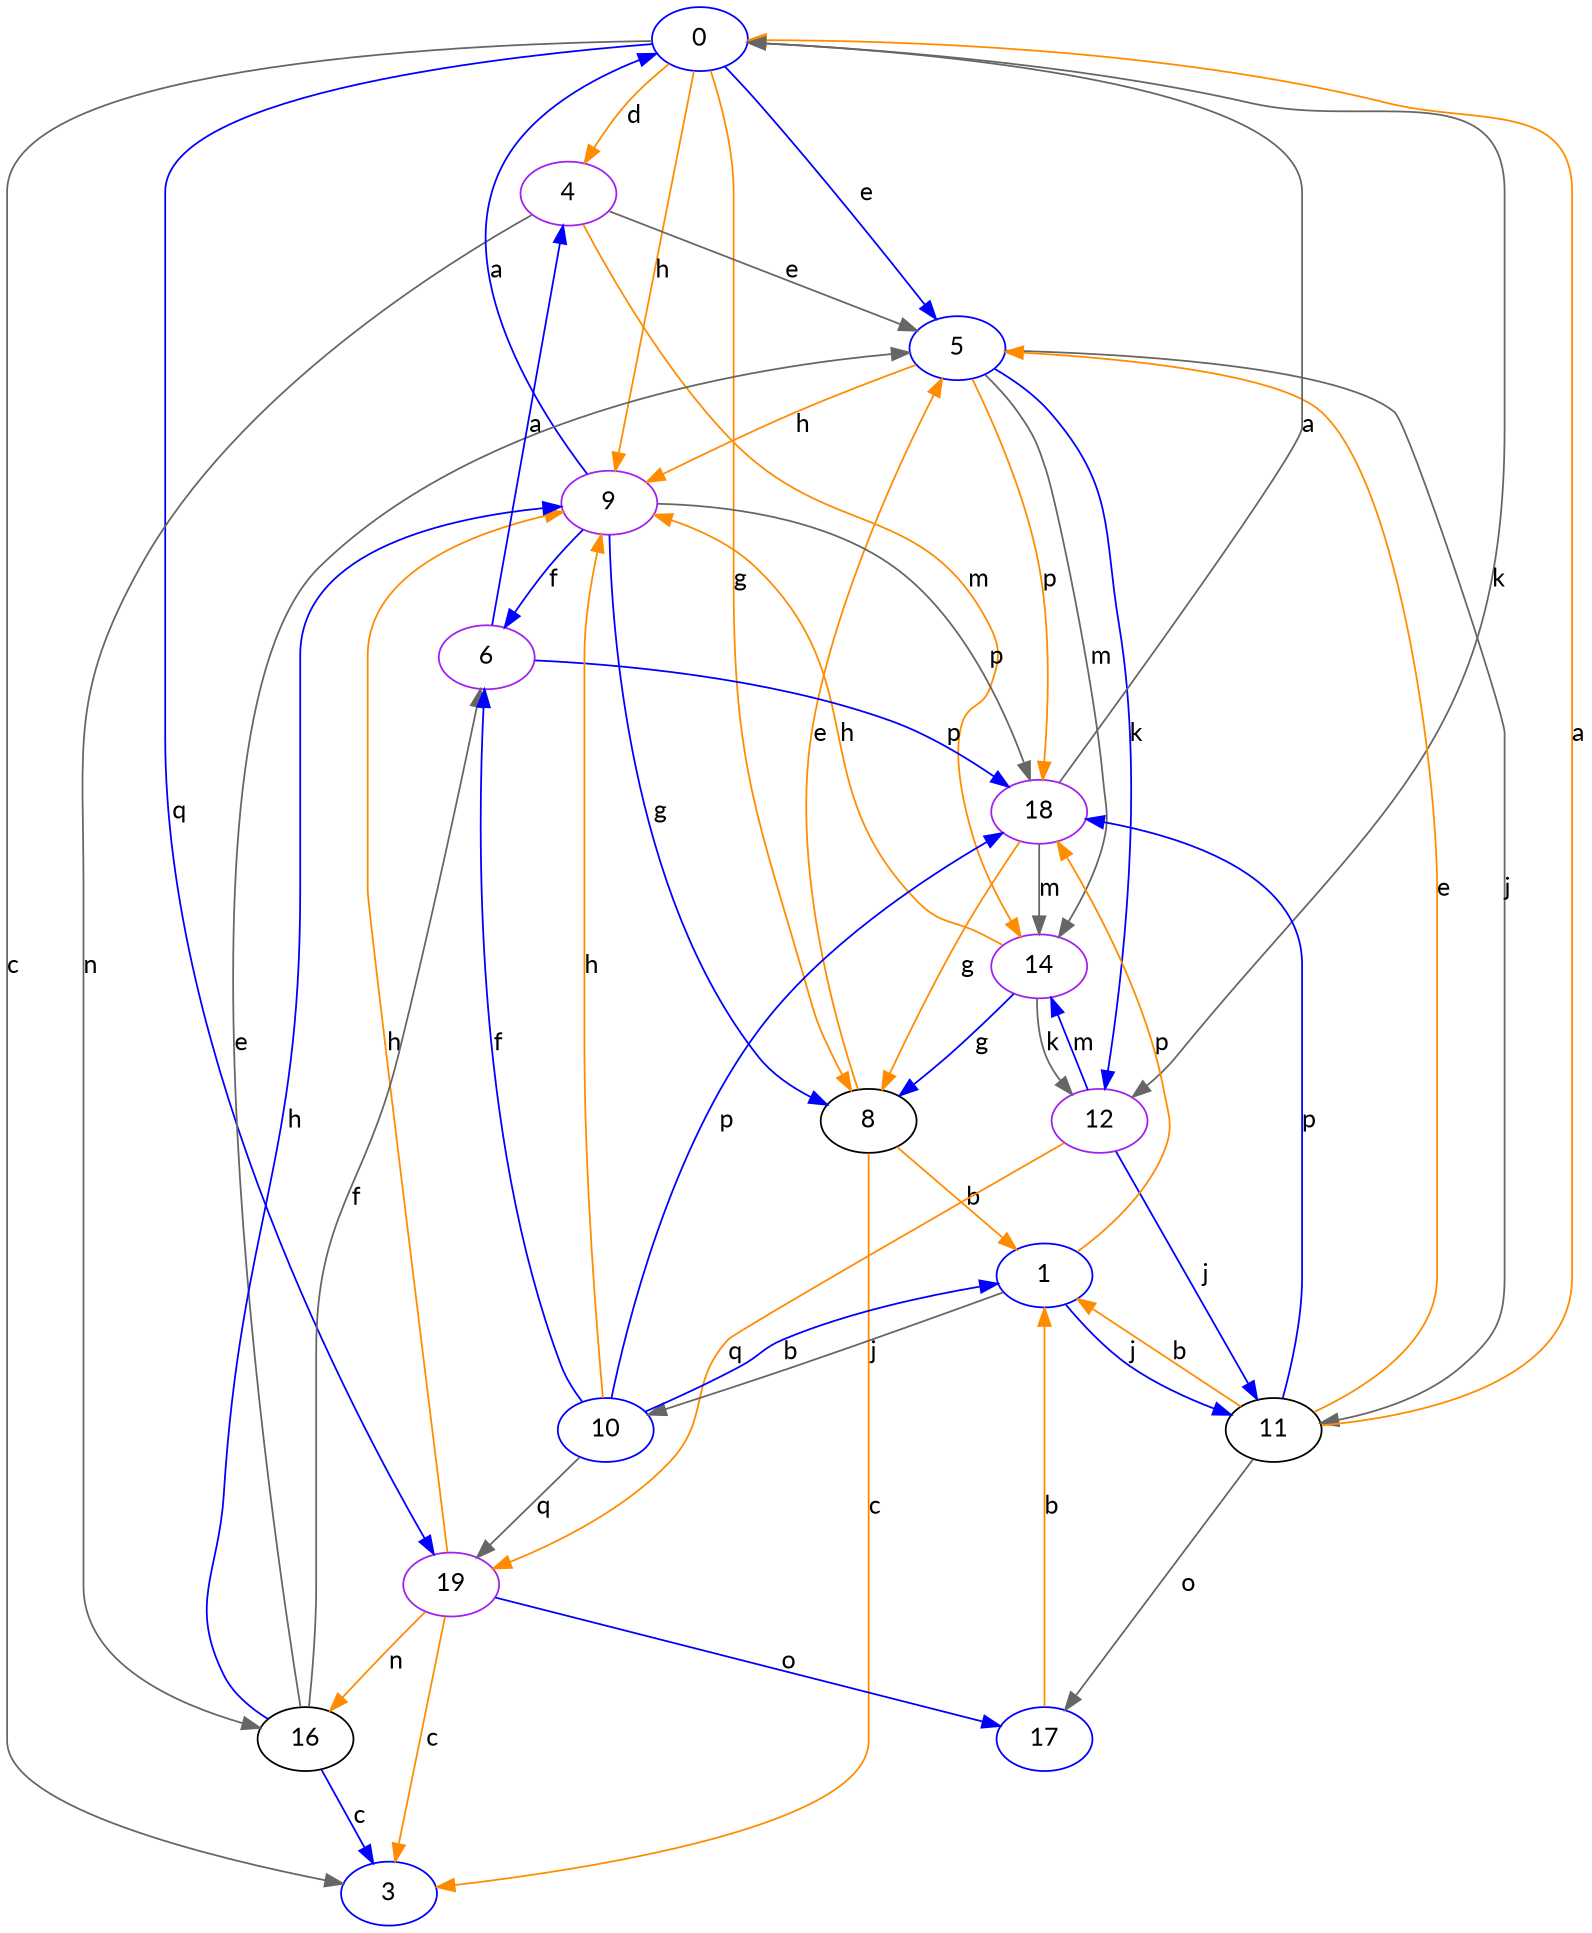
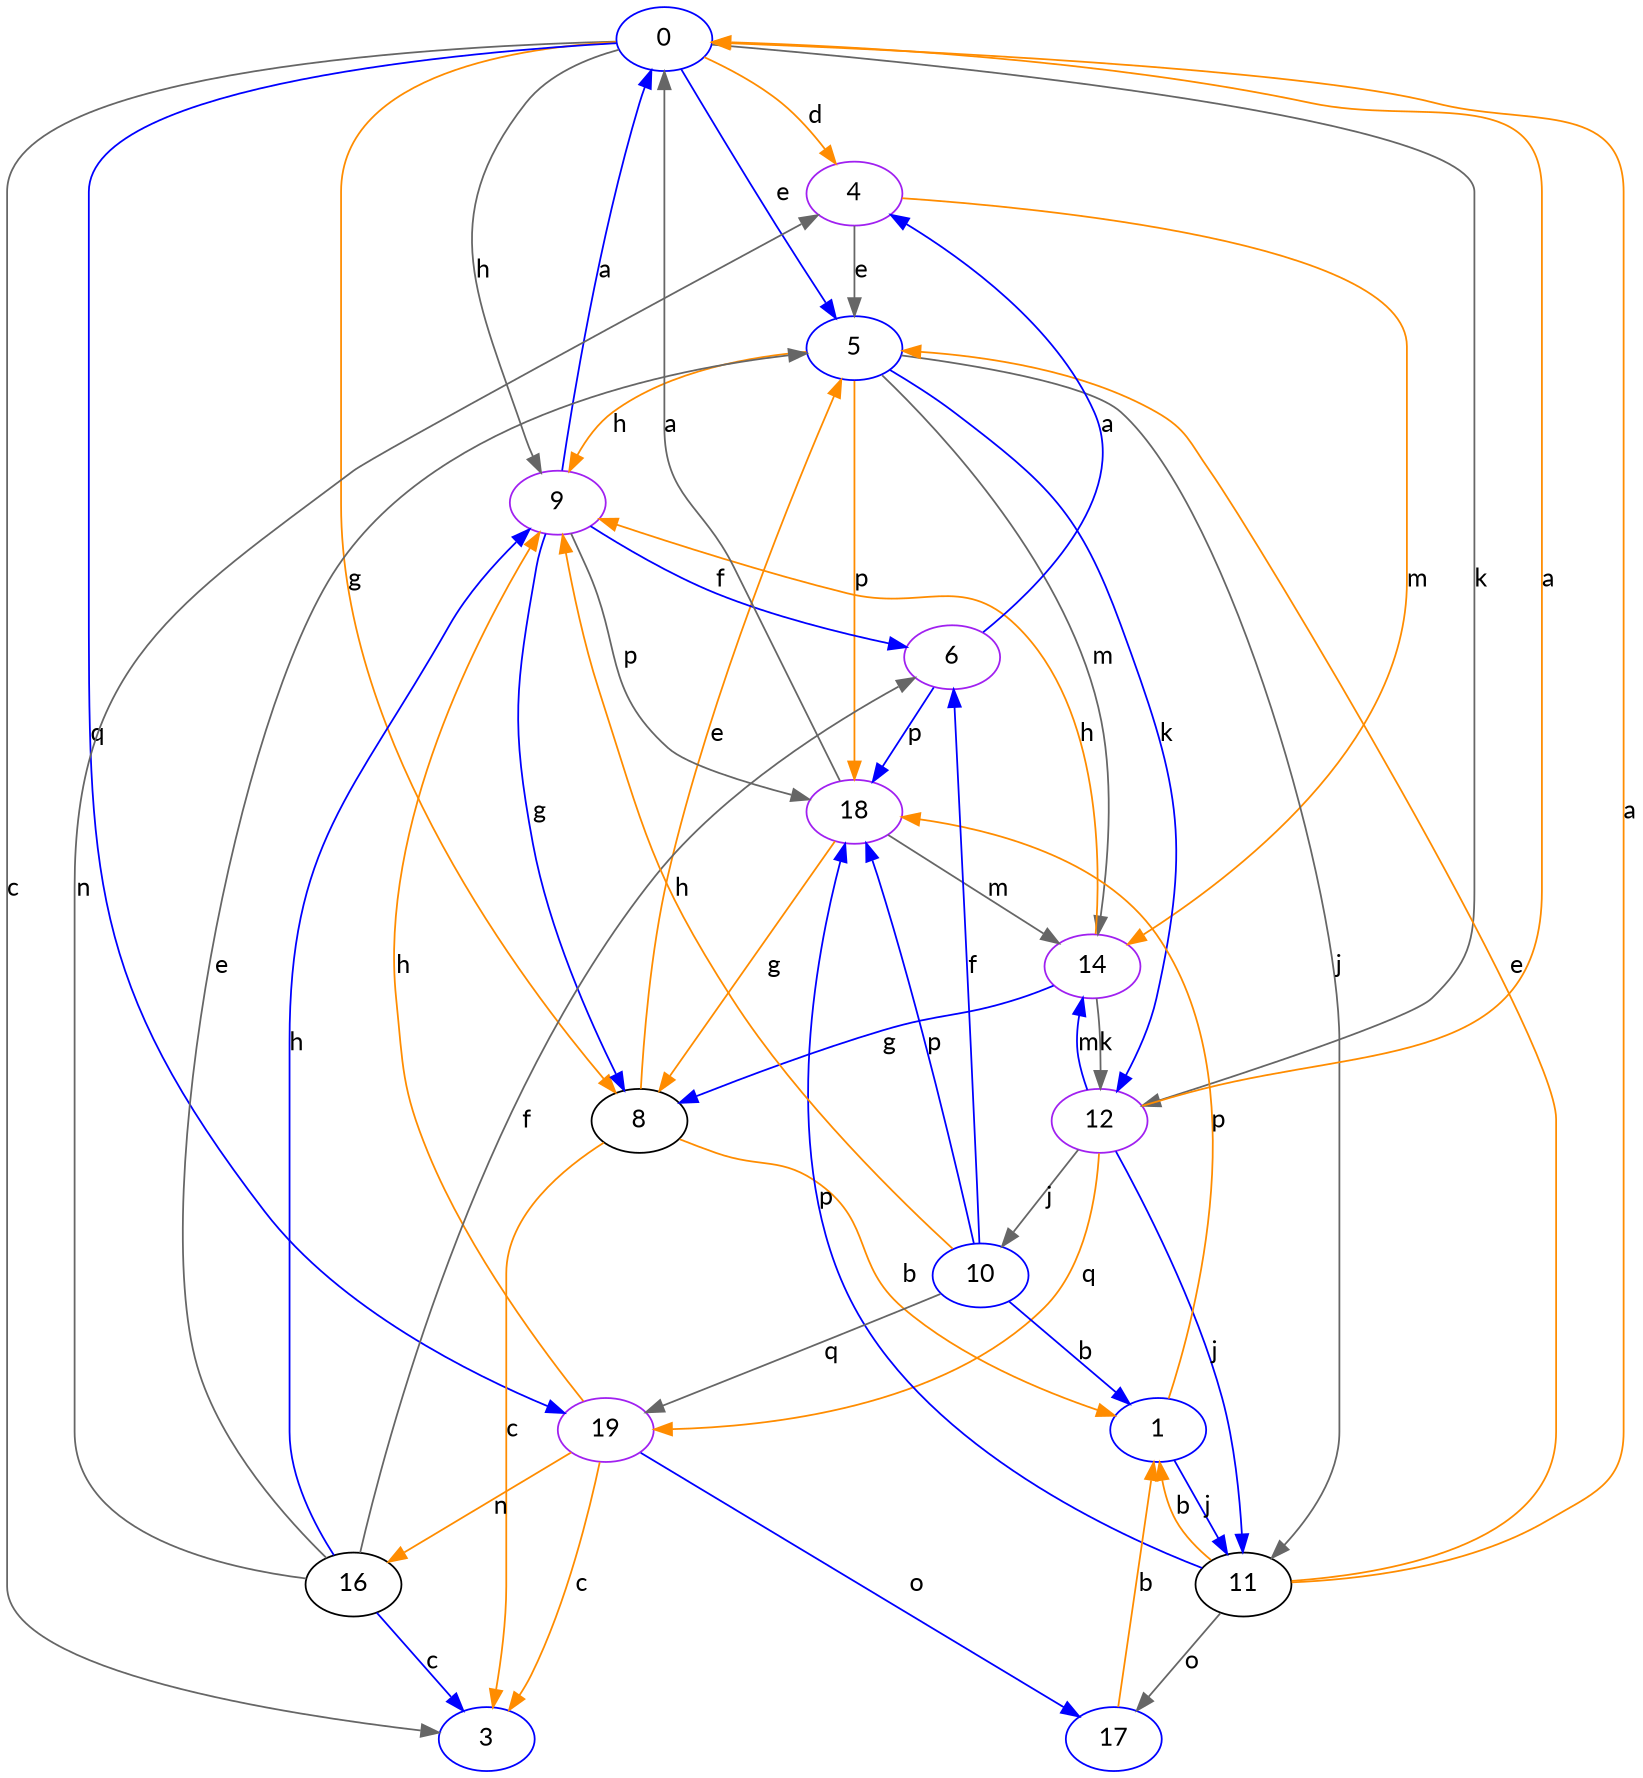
(656, 262) -> (473, 224)
none -> (1542, 360)
(83, 917) -> (78, 835)
(835, 1352) -> (1046, 1191)
